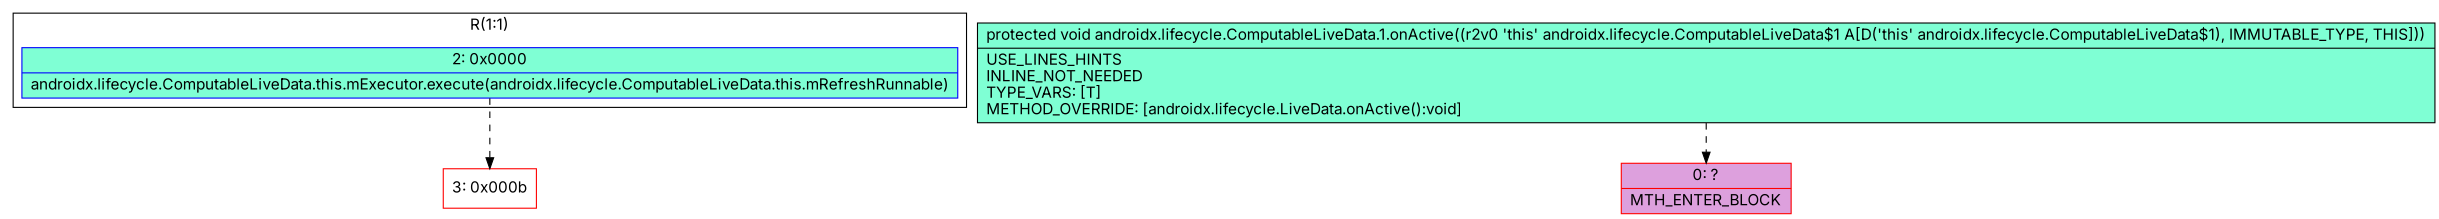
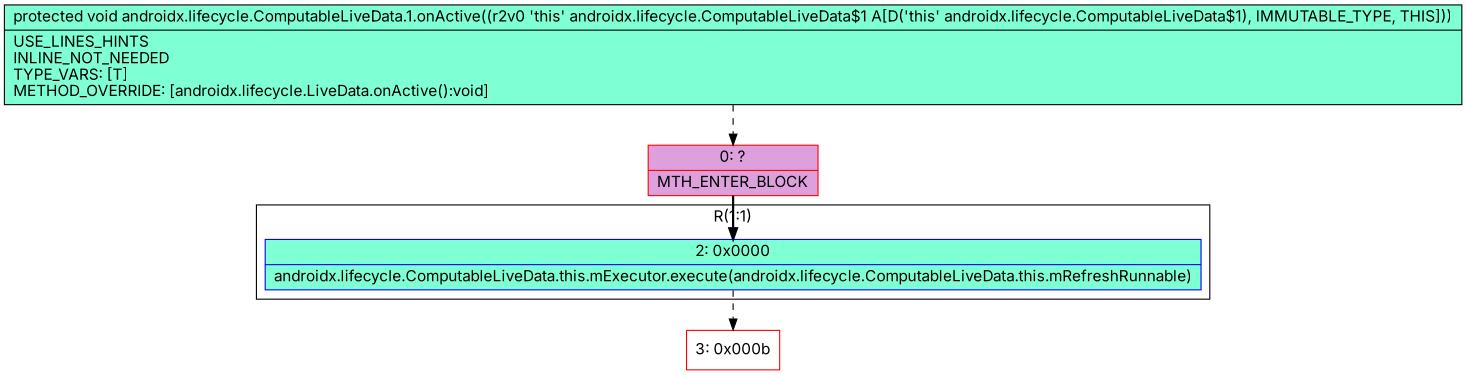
none -> (733, 212)
